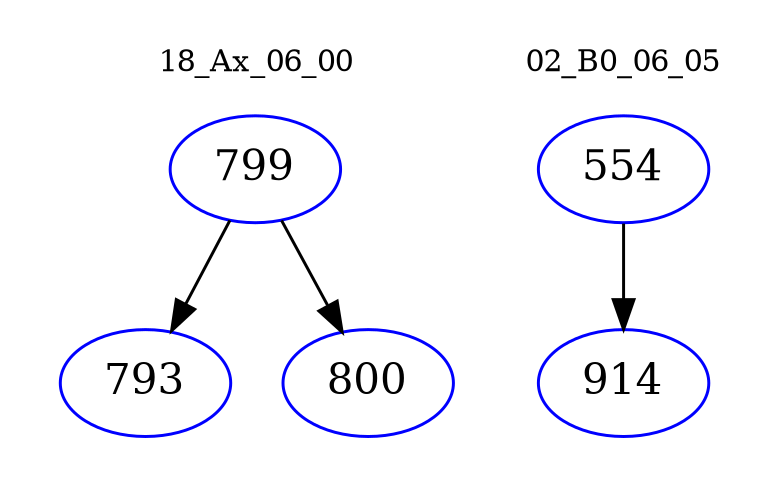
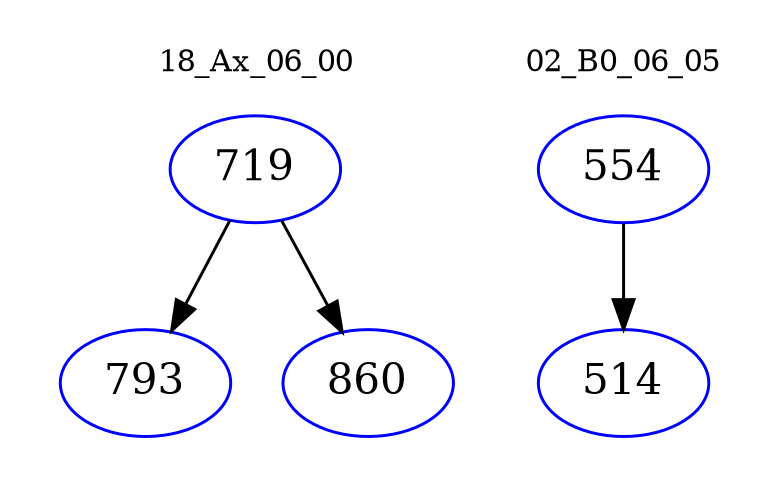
(255, 169) -> (255, 169)
(368, 383) -> (368, 383)
(624, 383) -> (624, 383)
